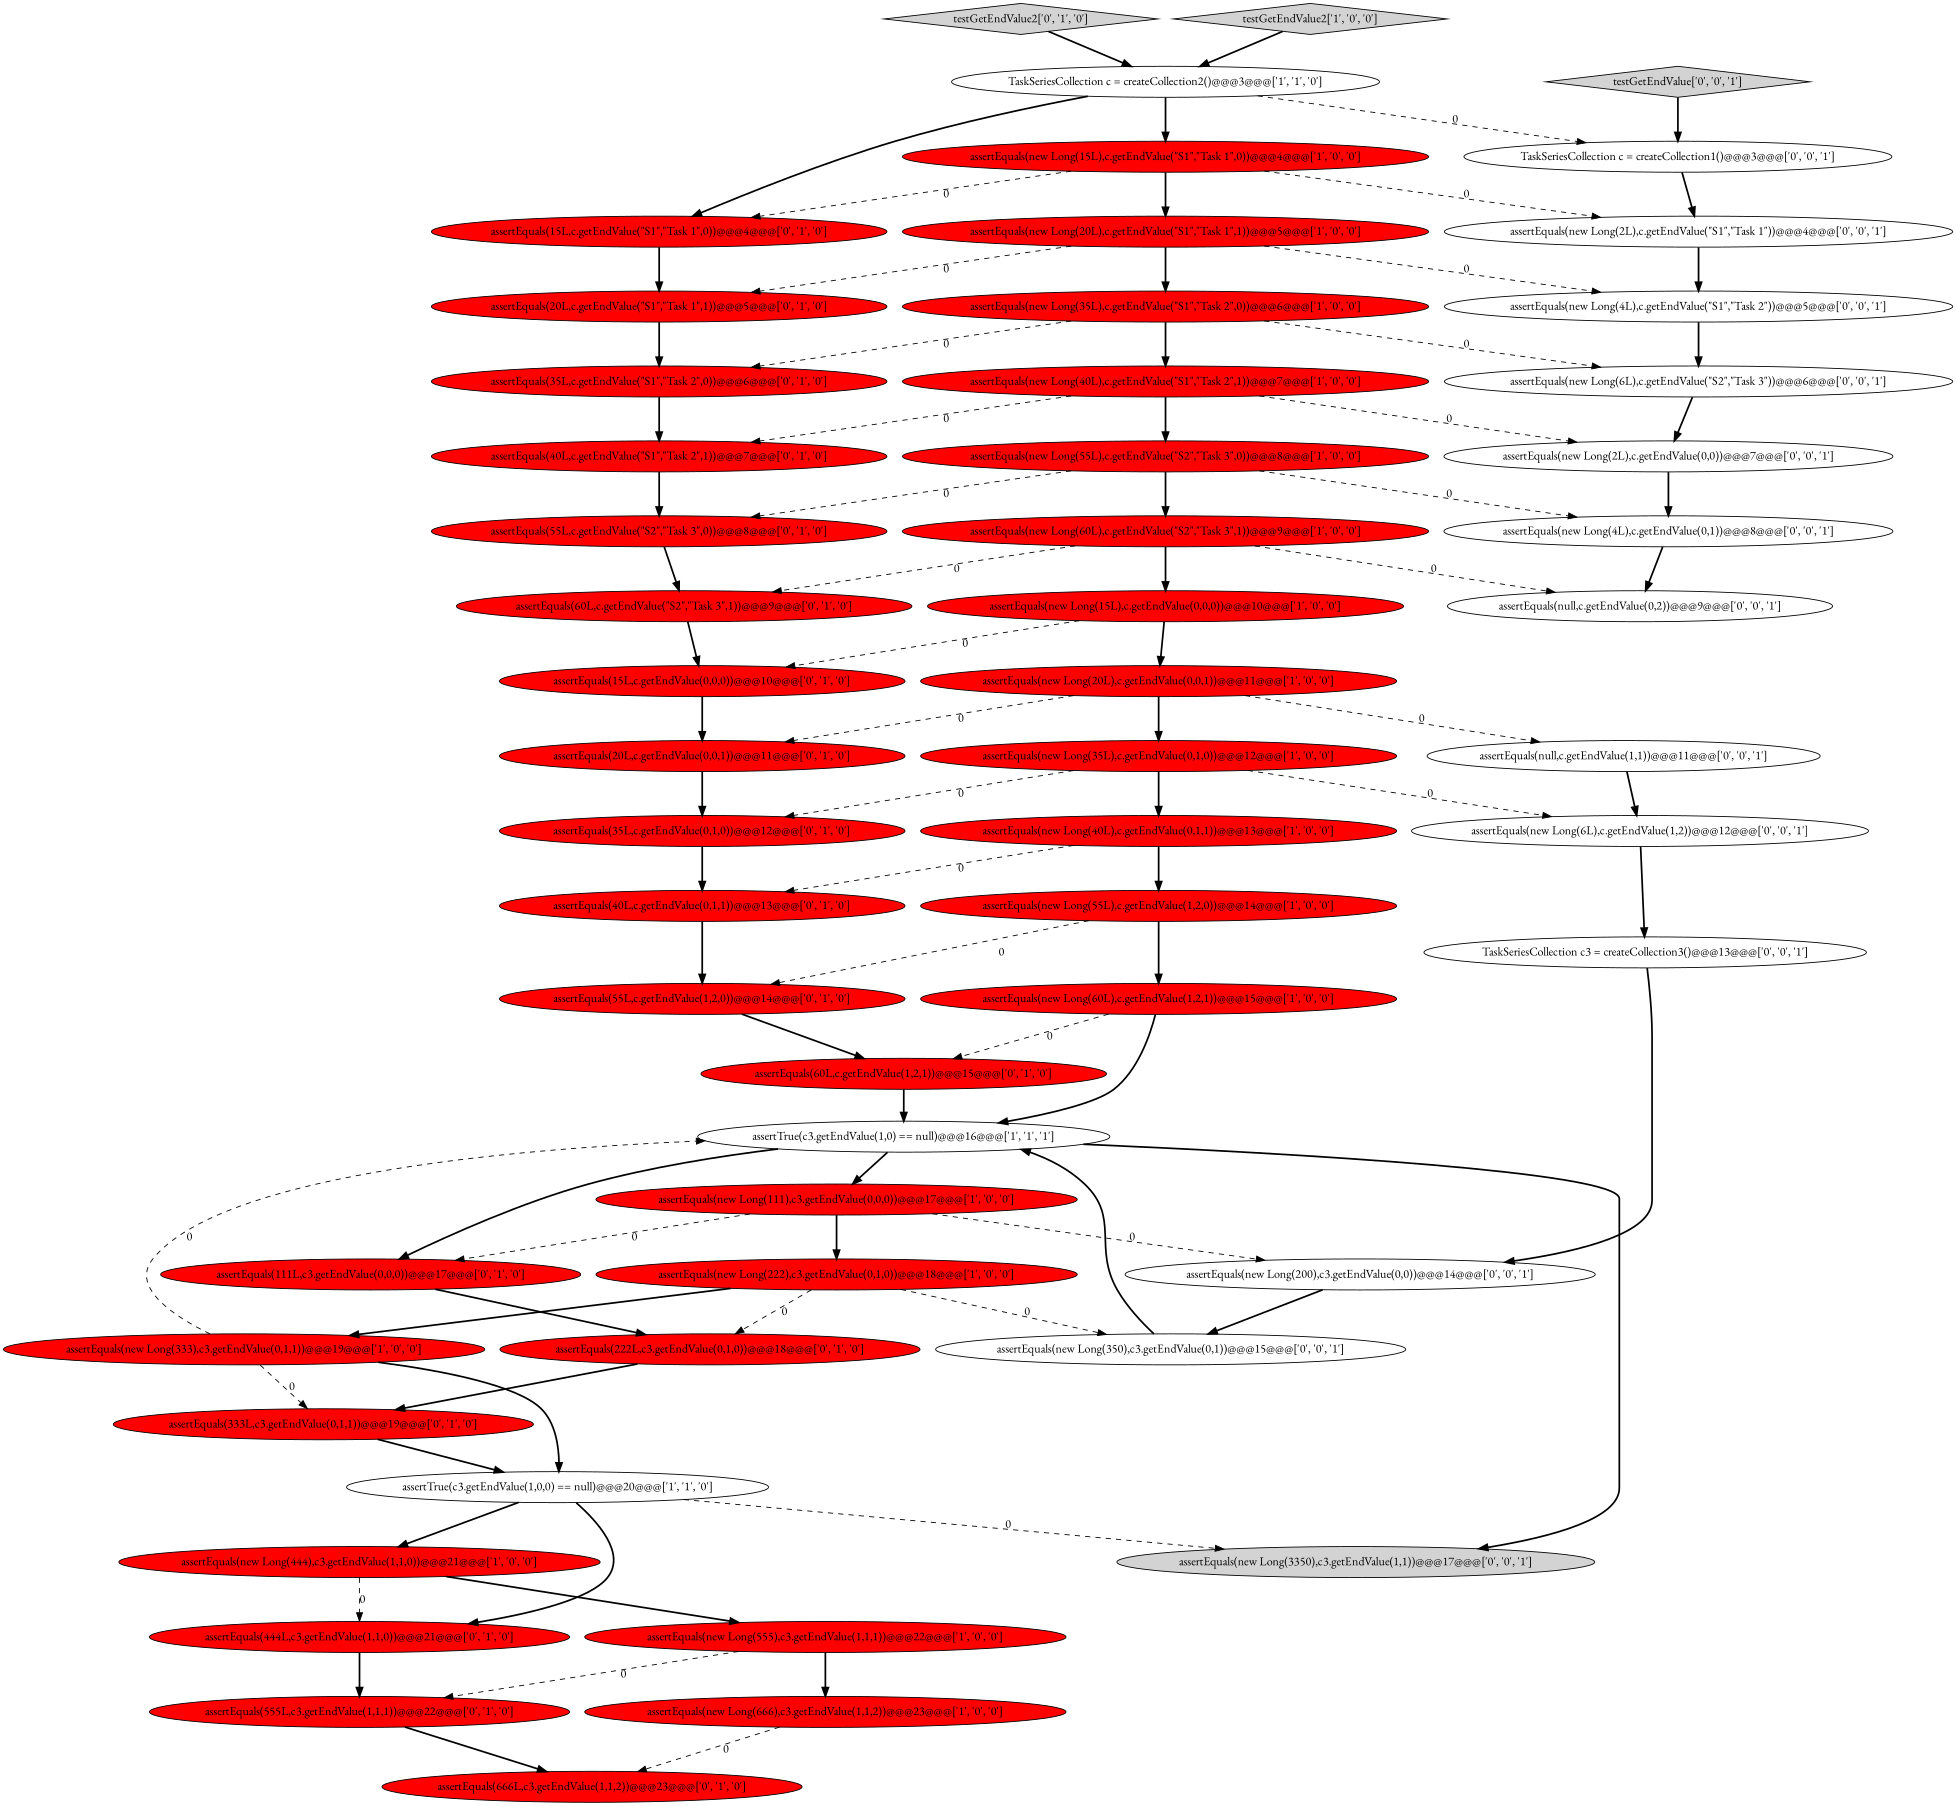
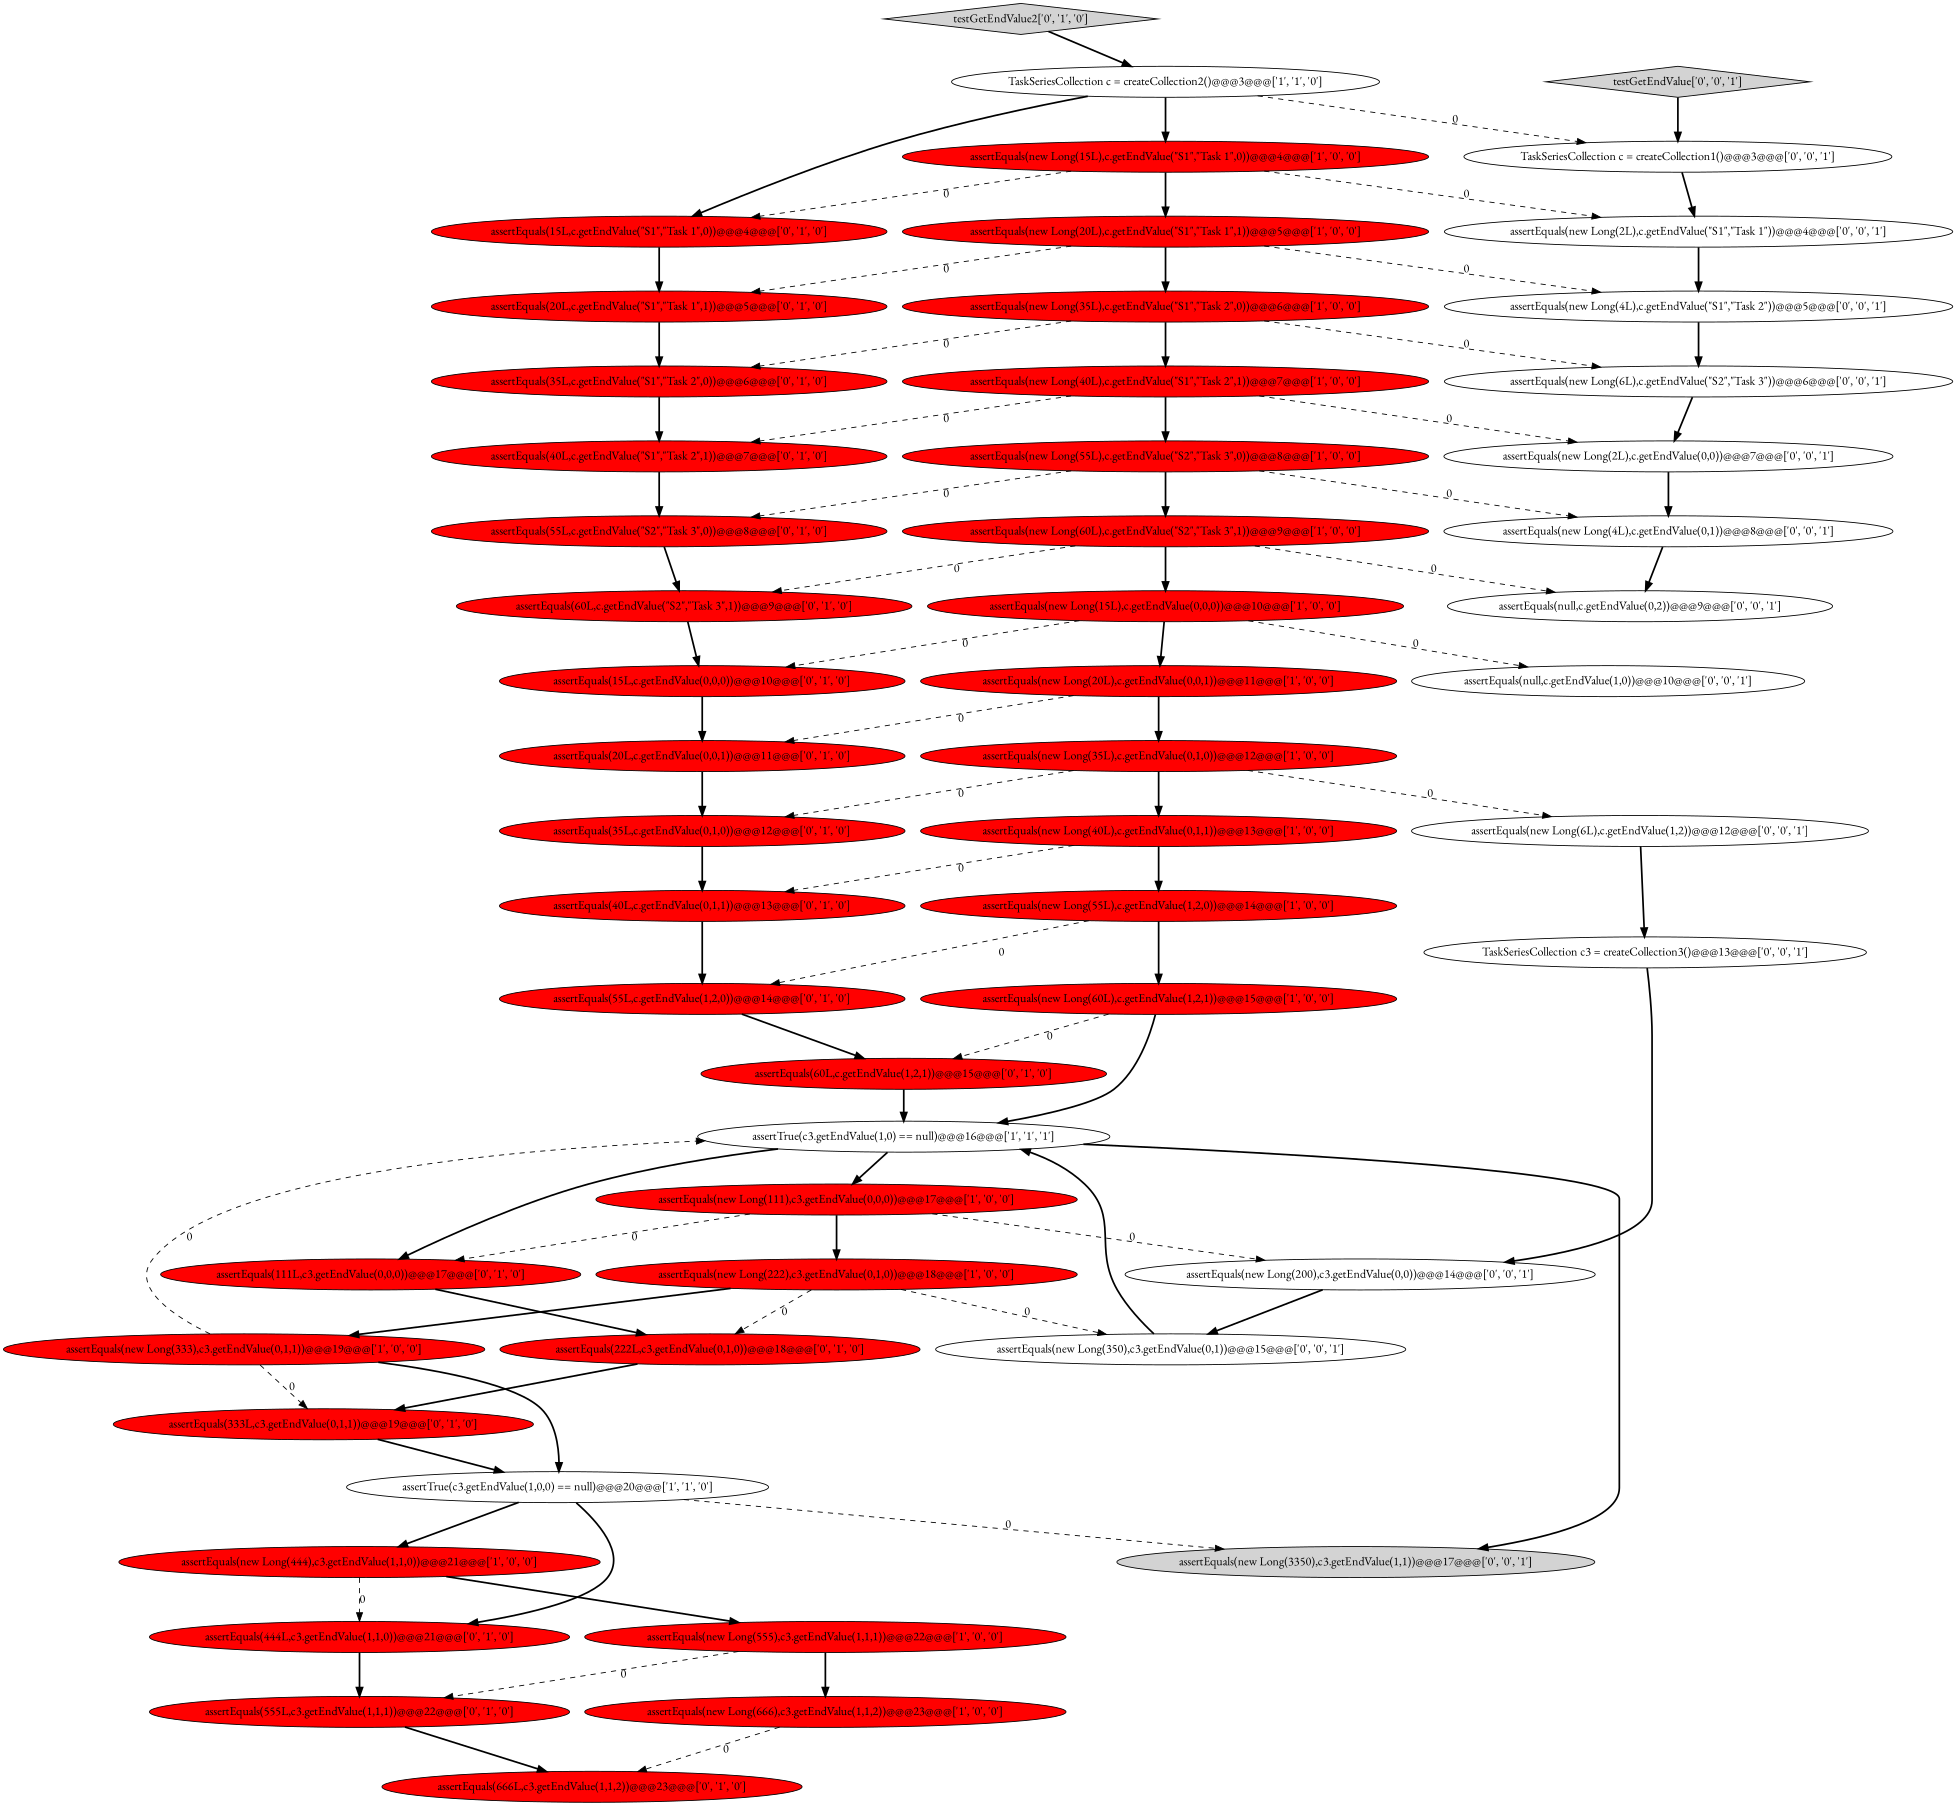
(1310, 19) -> none
none -> (1608, 681)
(1624, 756) -> none
